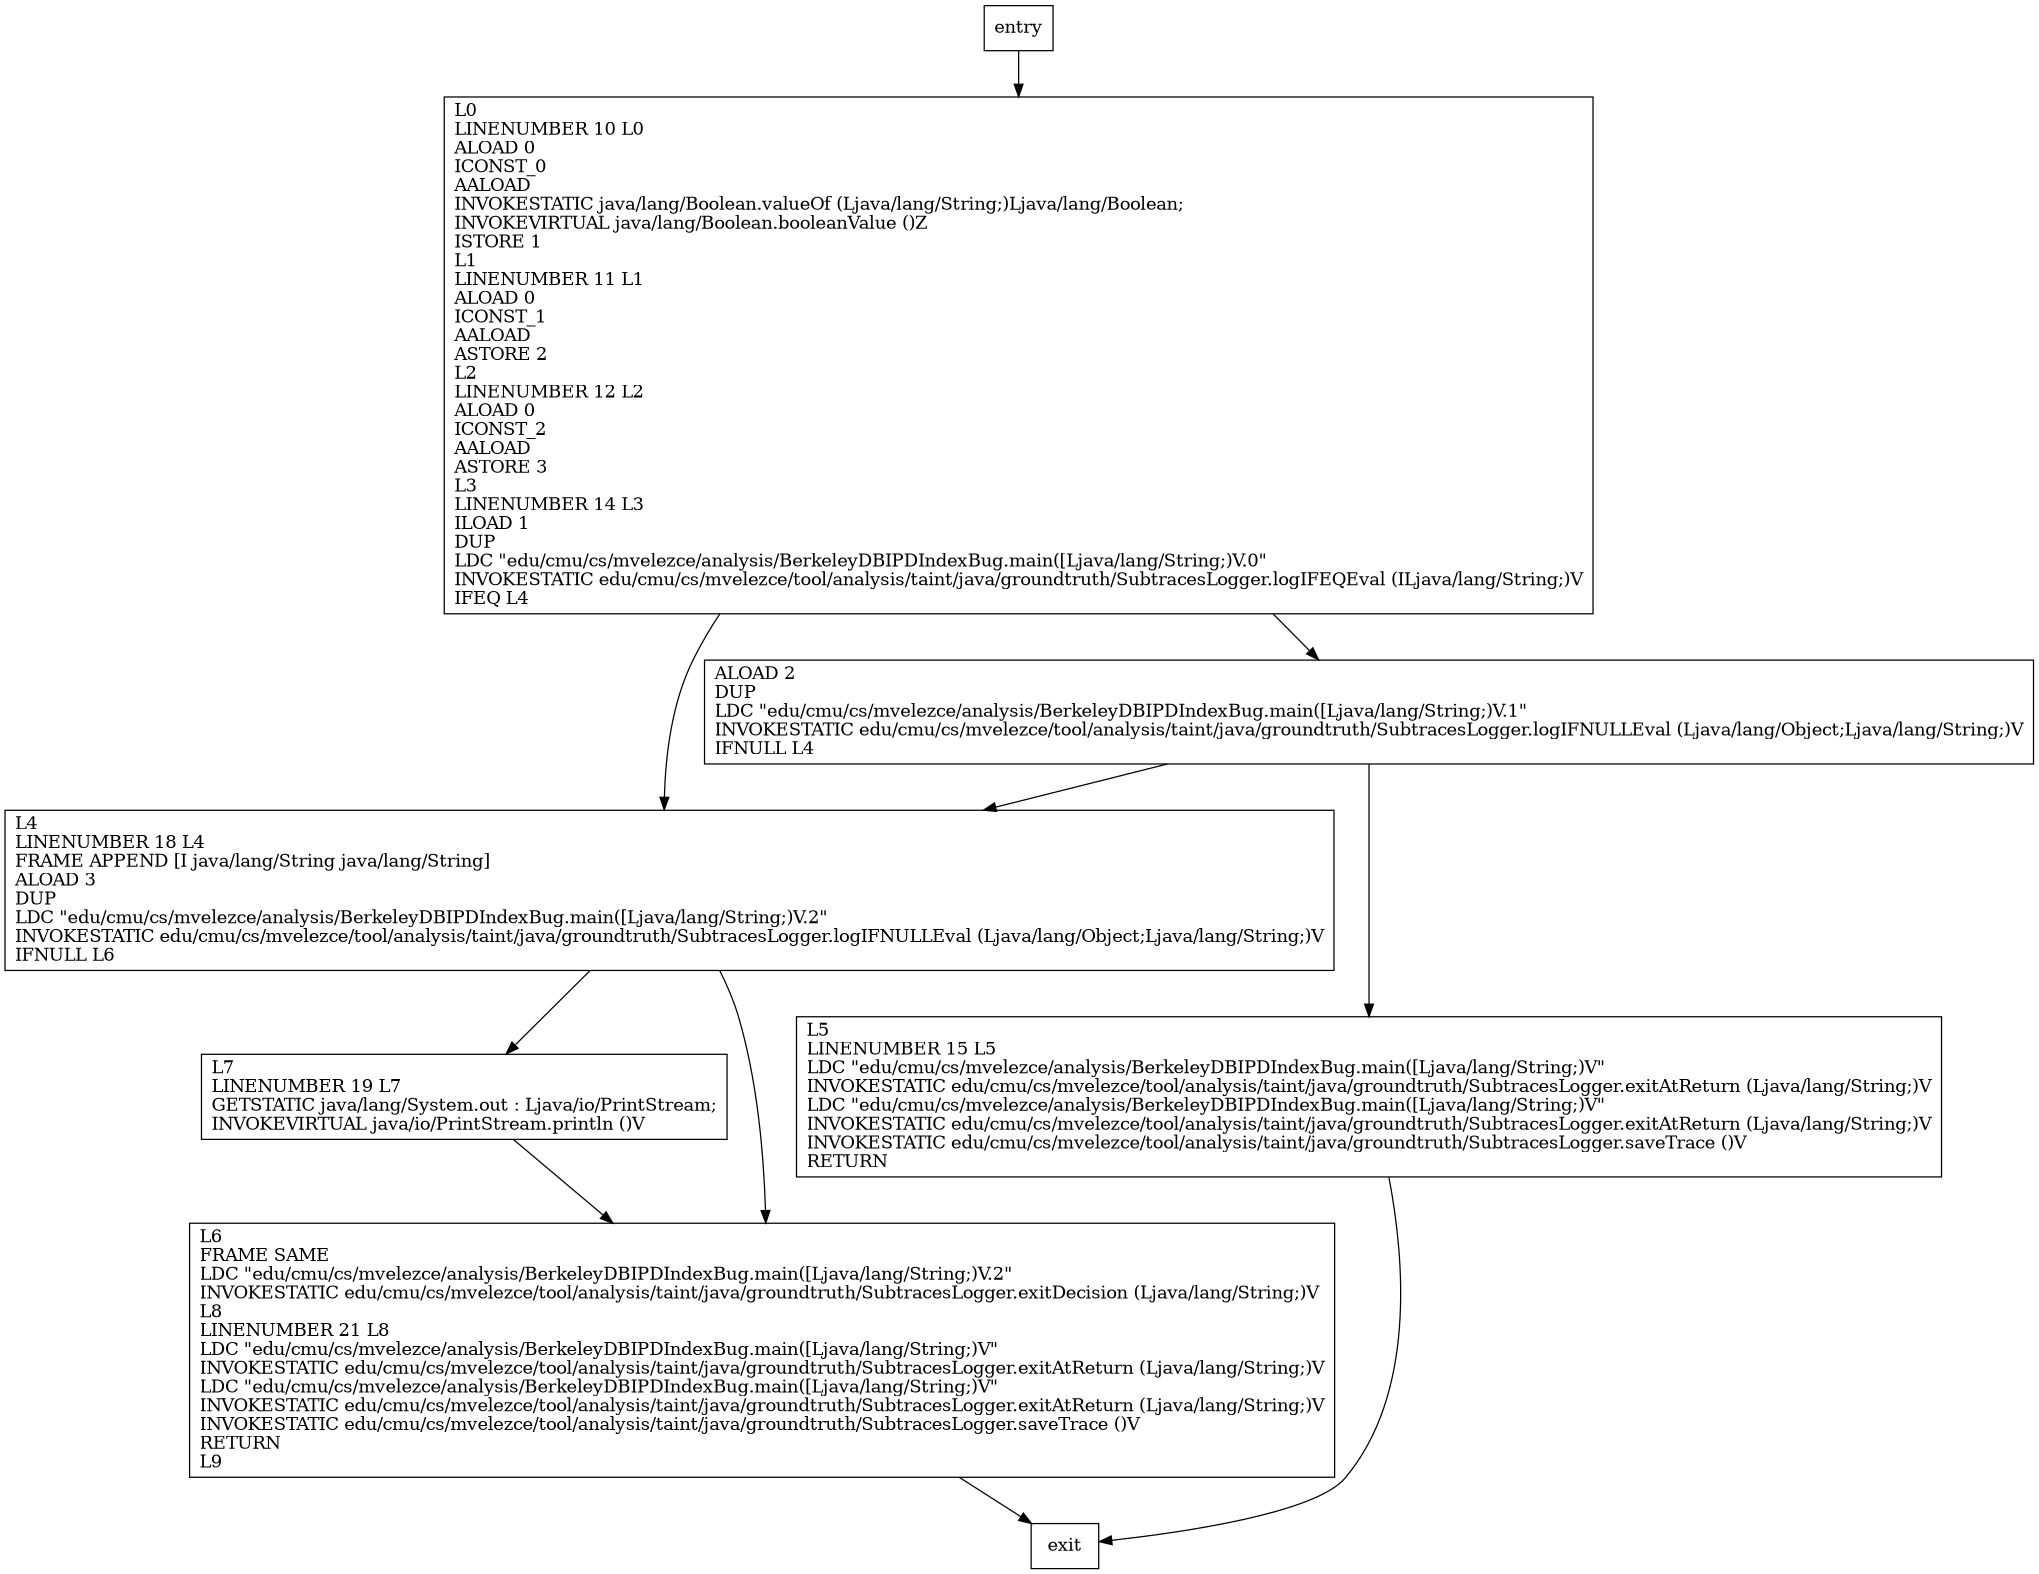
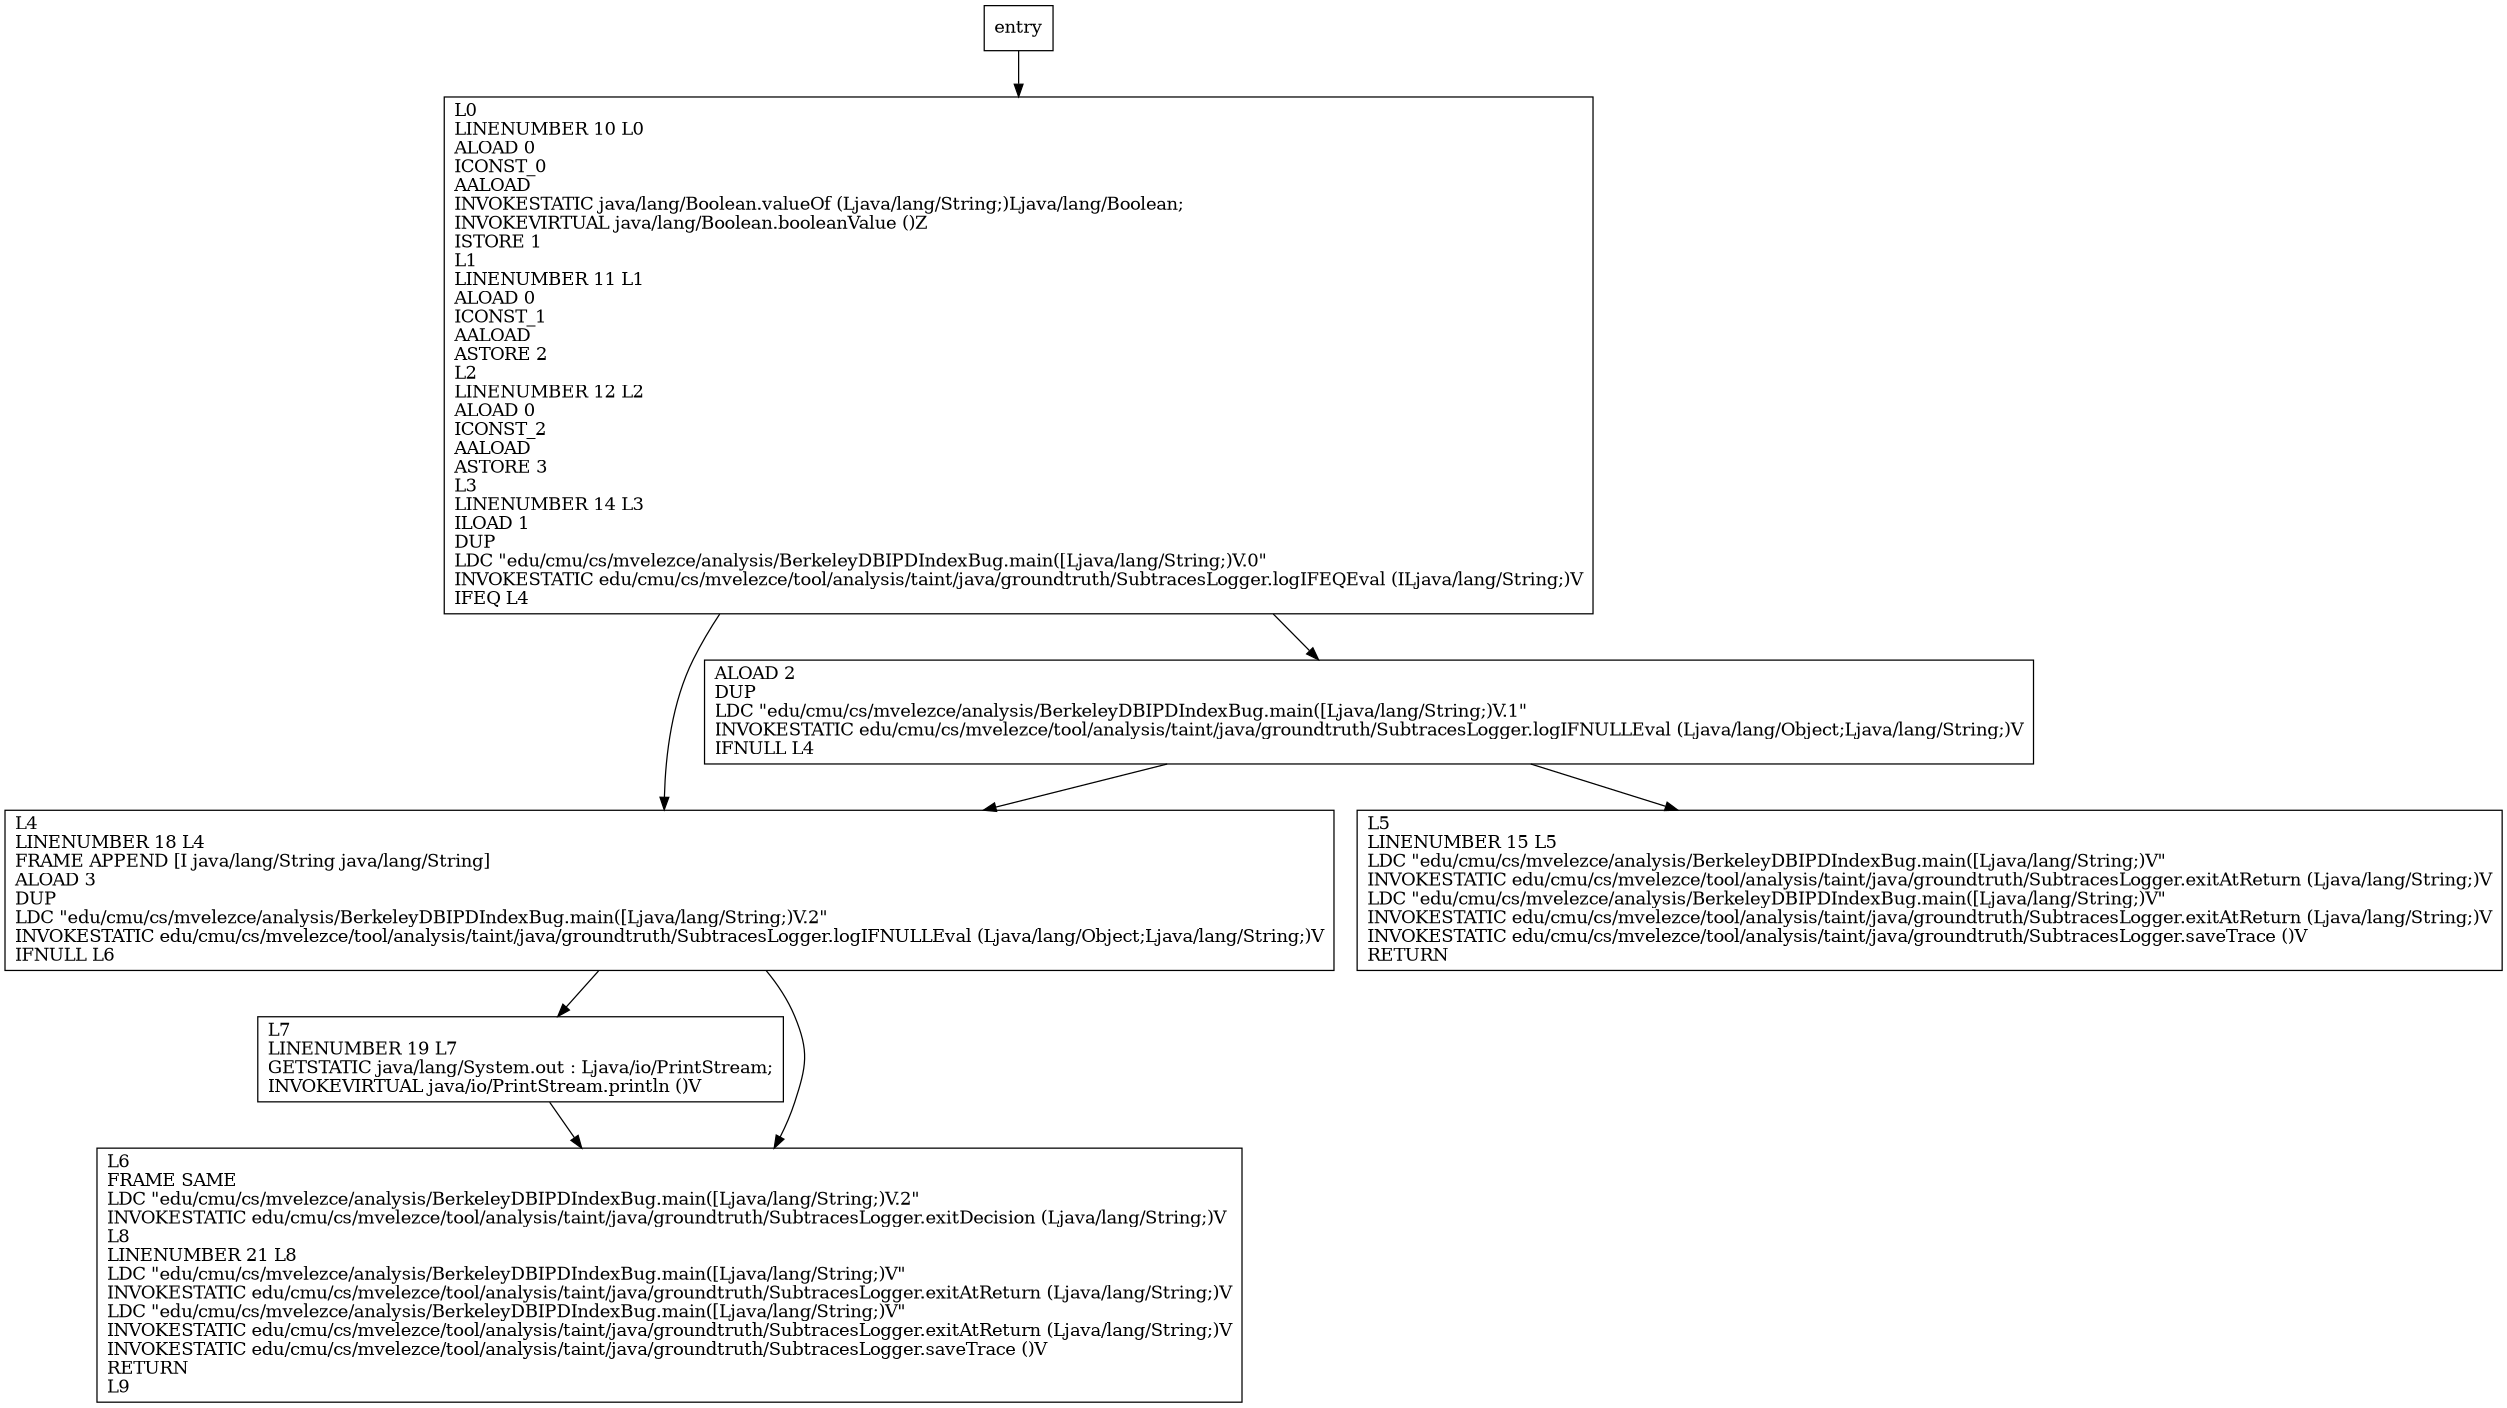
(1065, 1546) -> none
